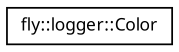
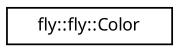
(90, 26) -> (90, 26)
